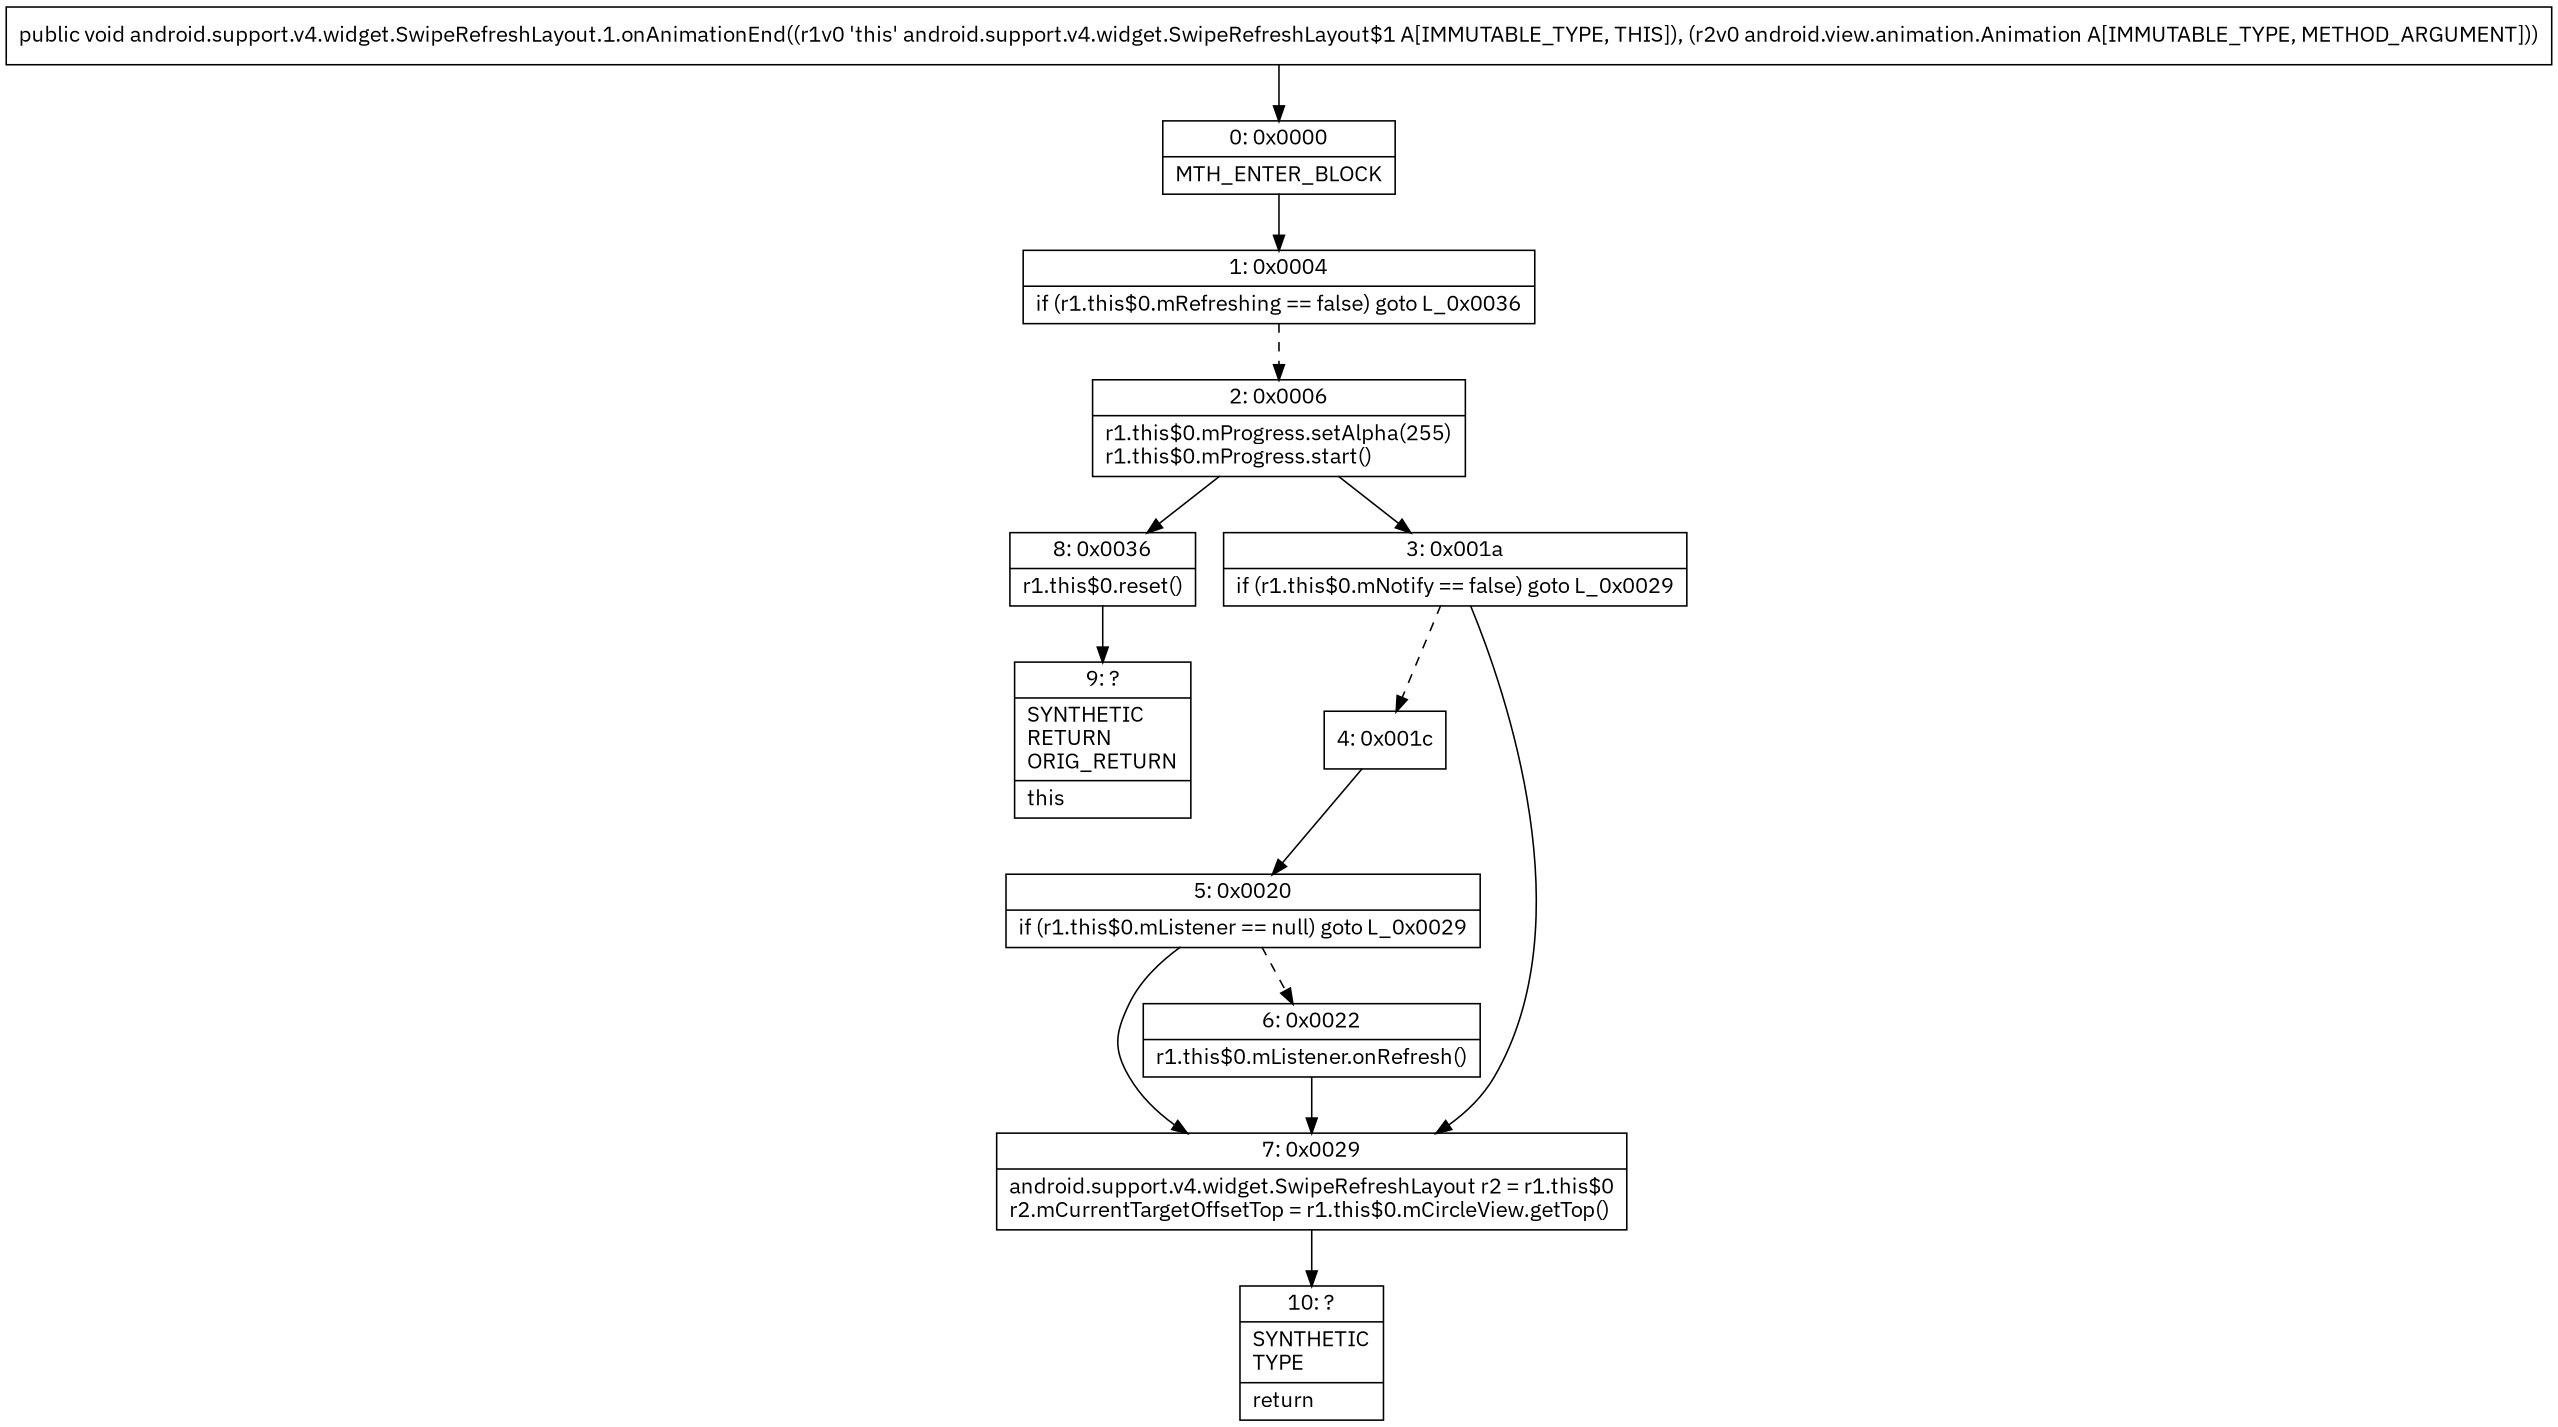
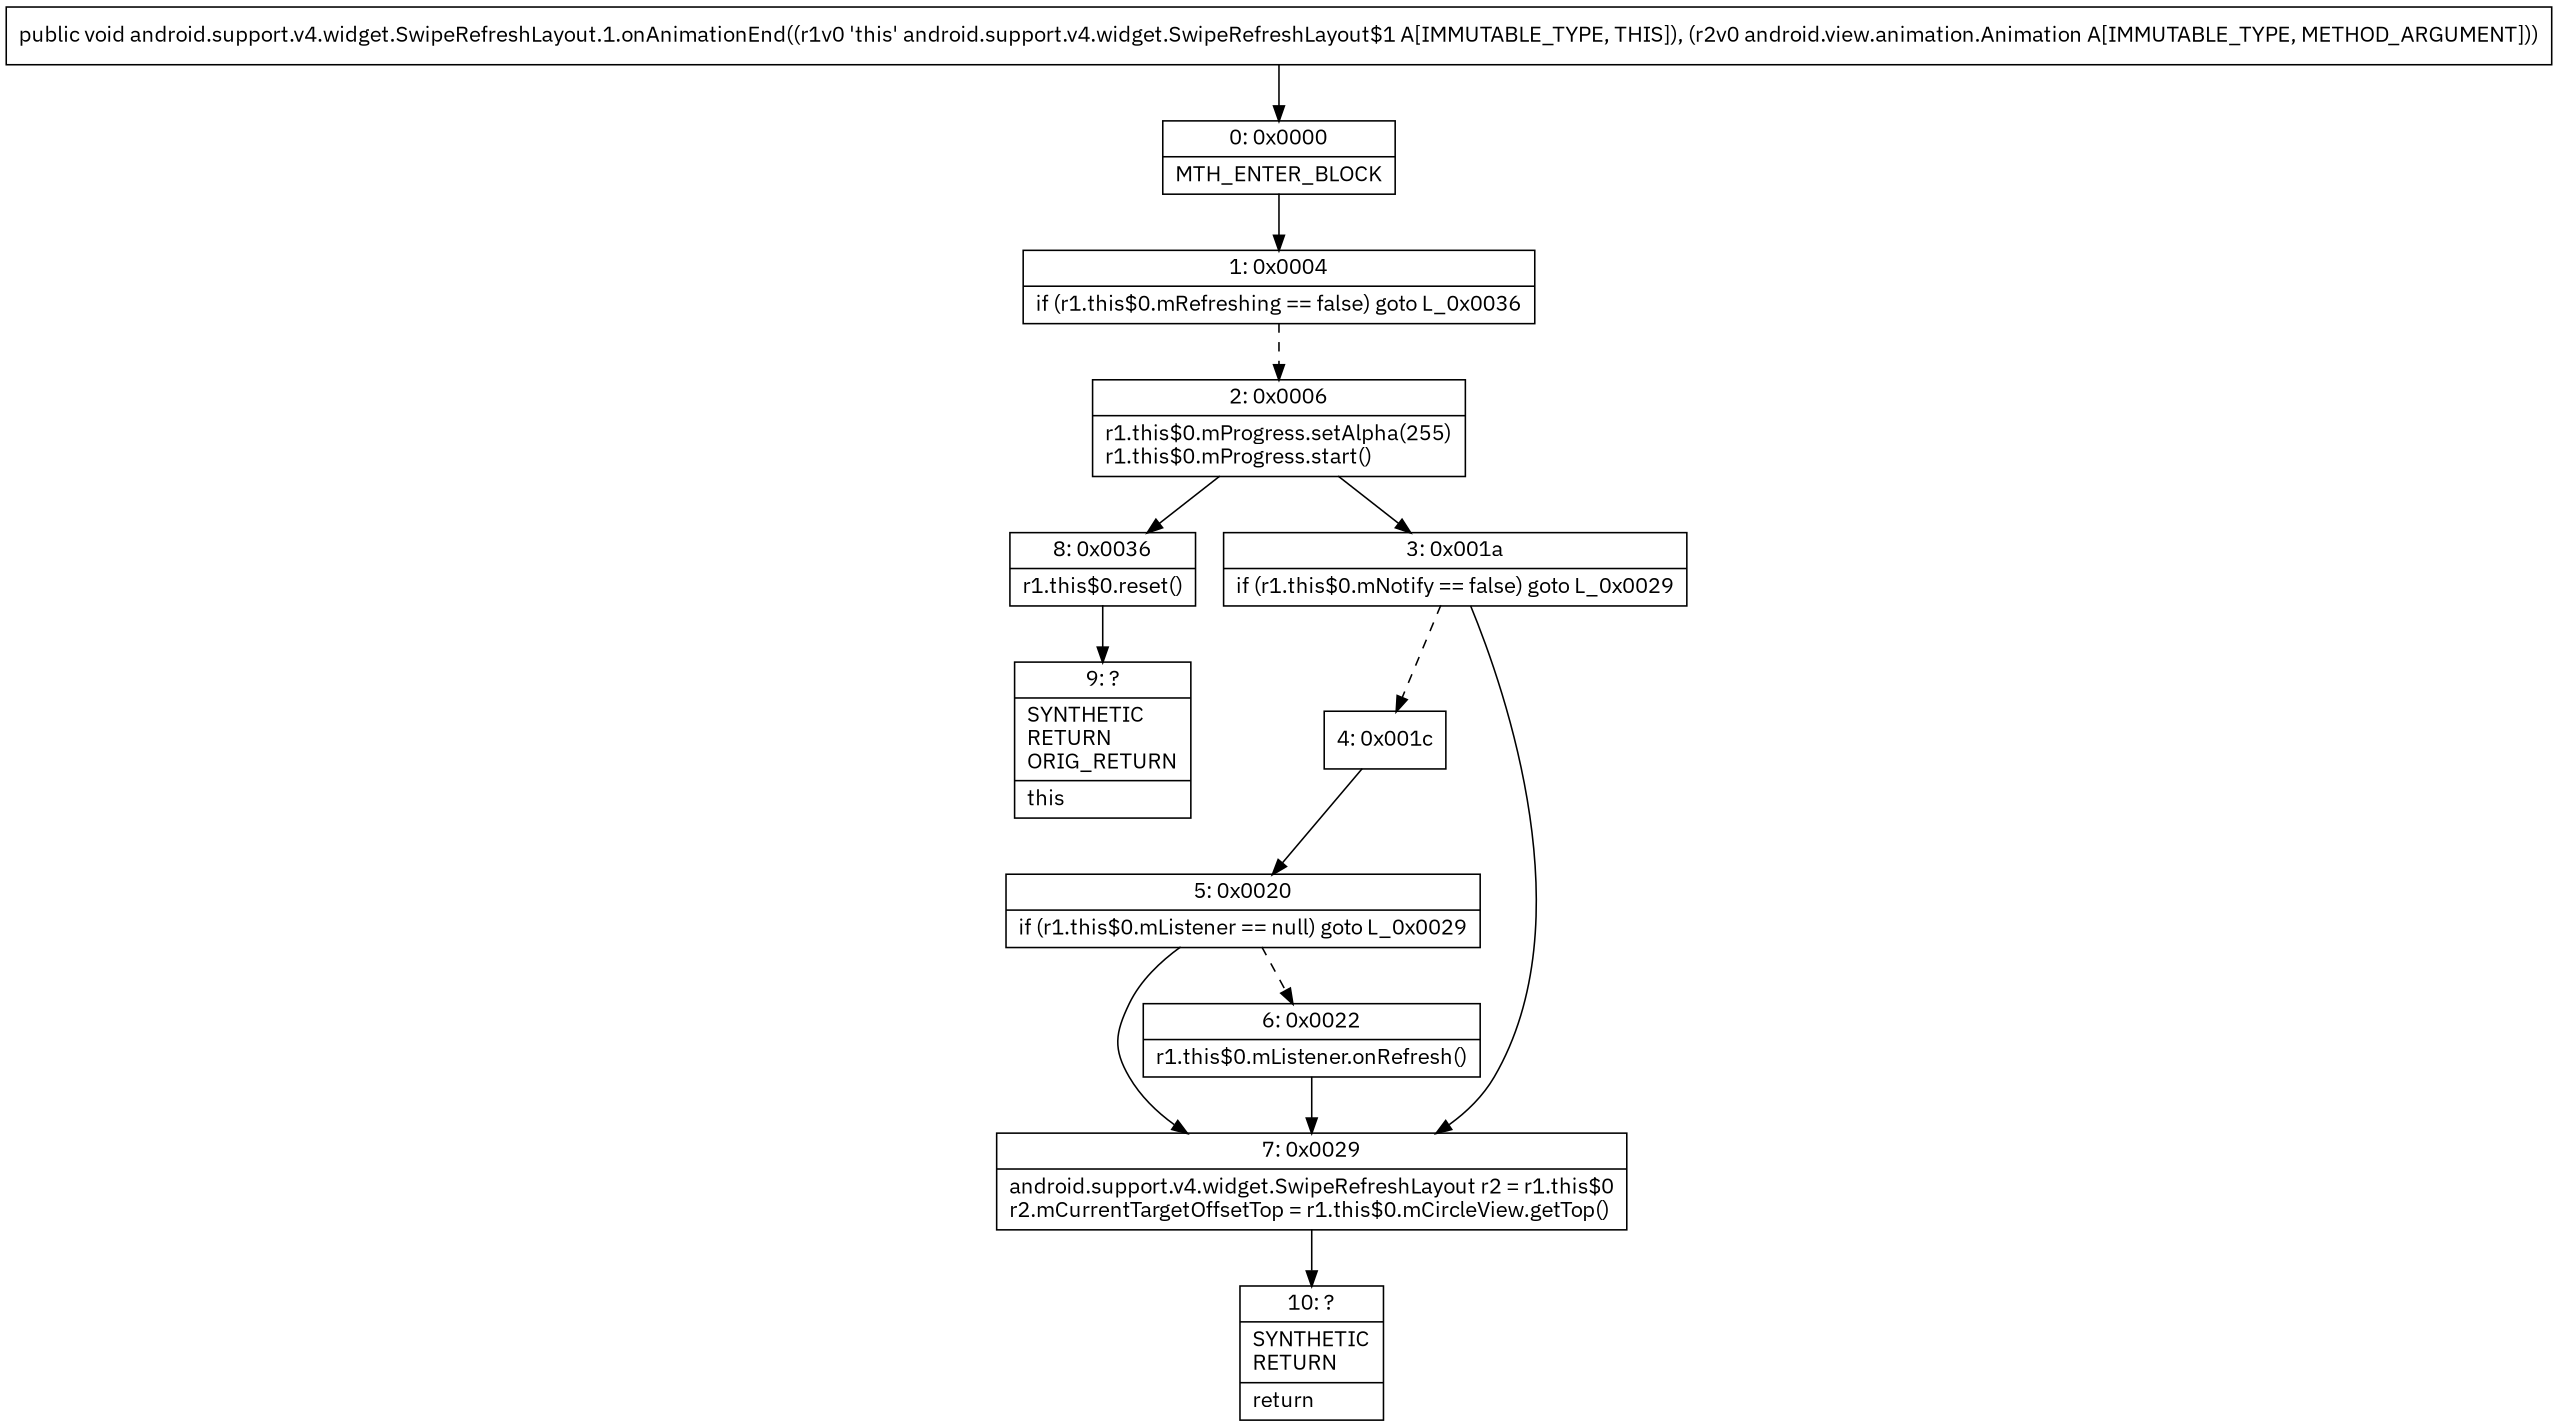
(1279, 1363) -> (1295, 1363)
